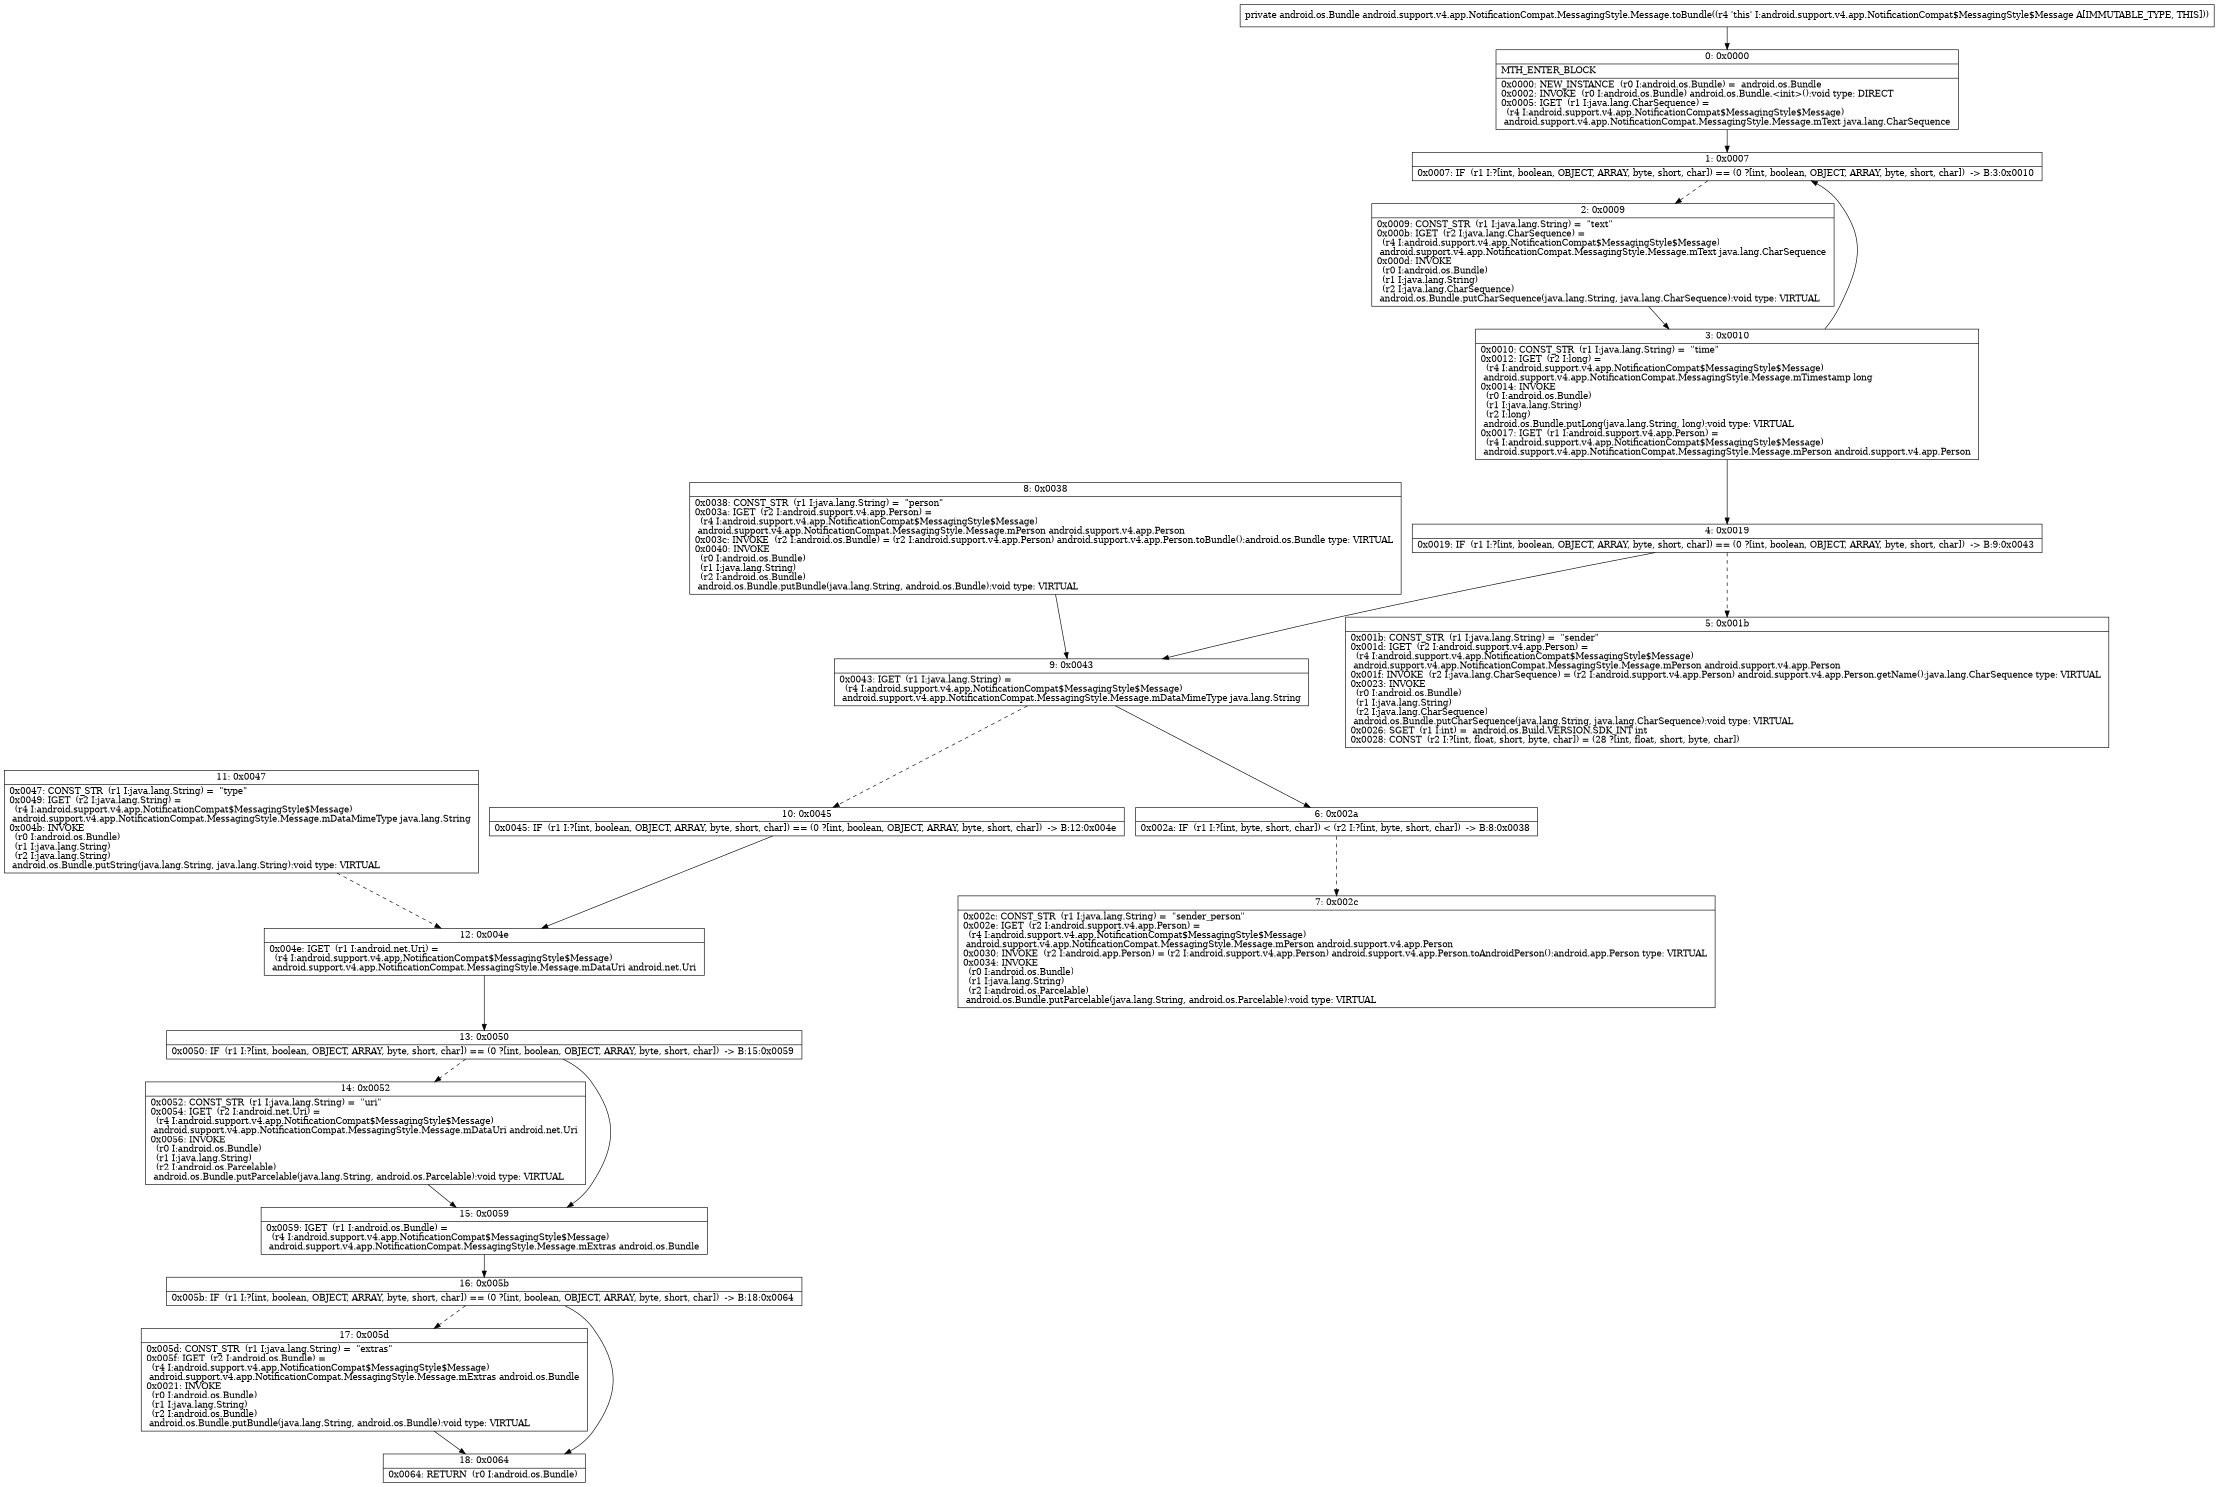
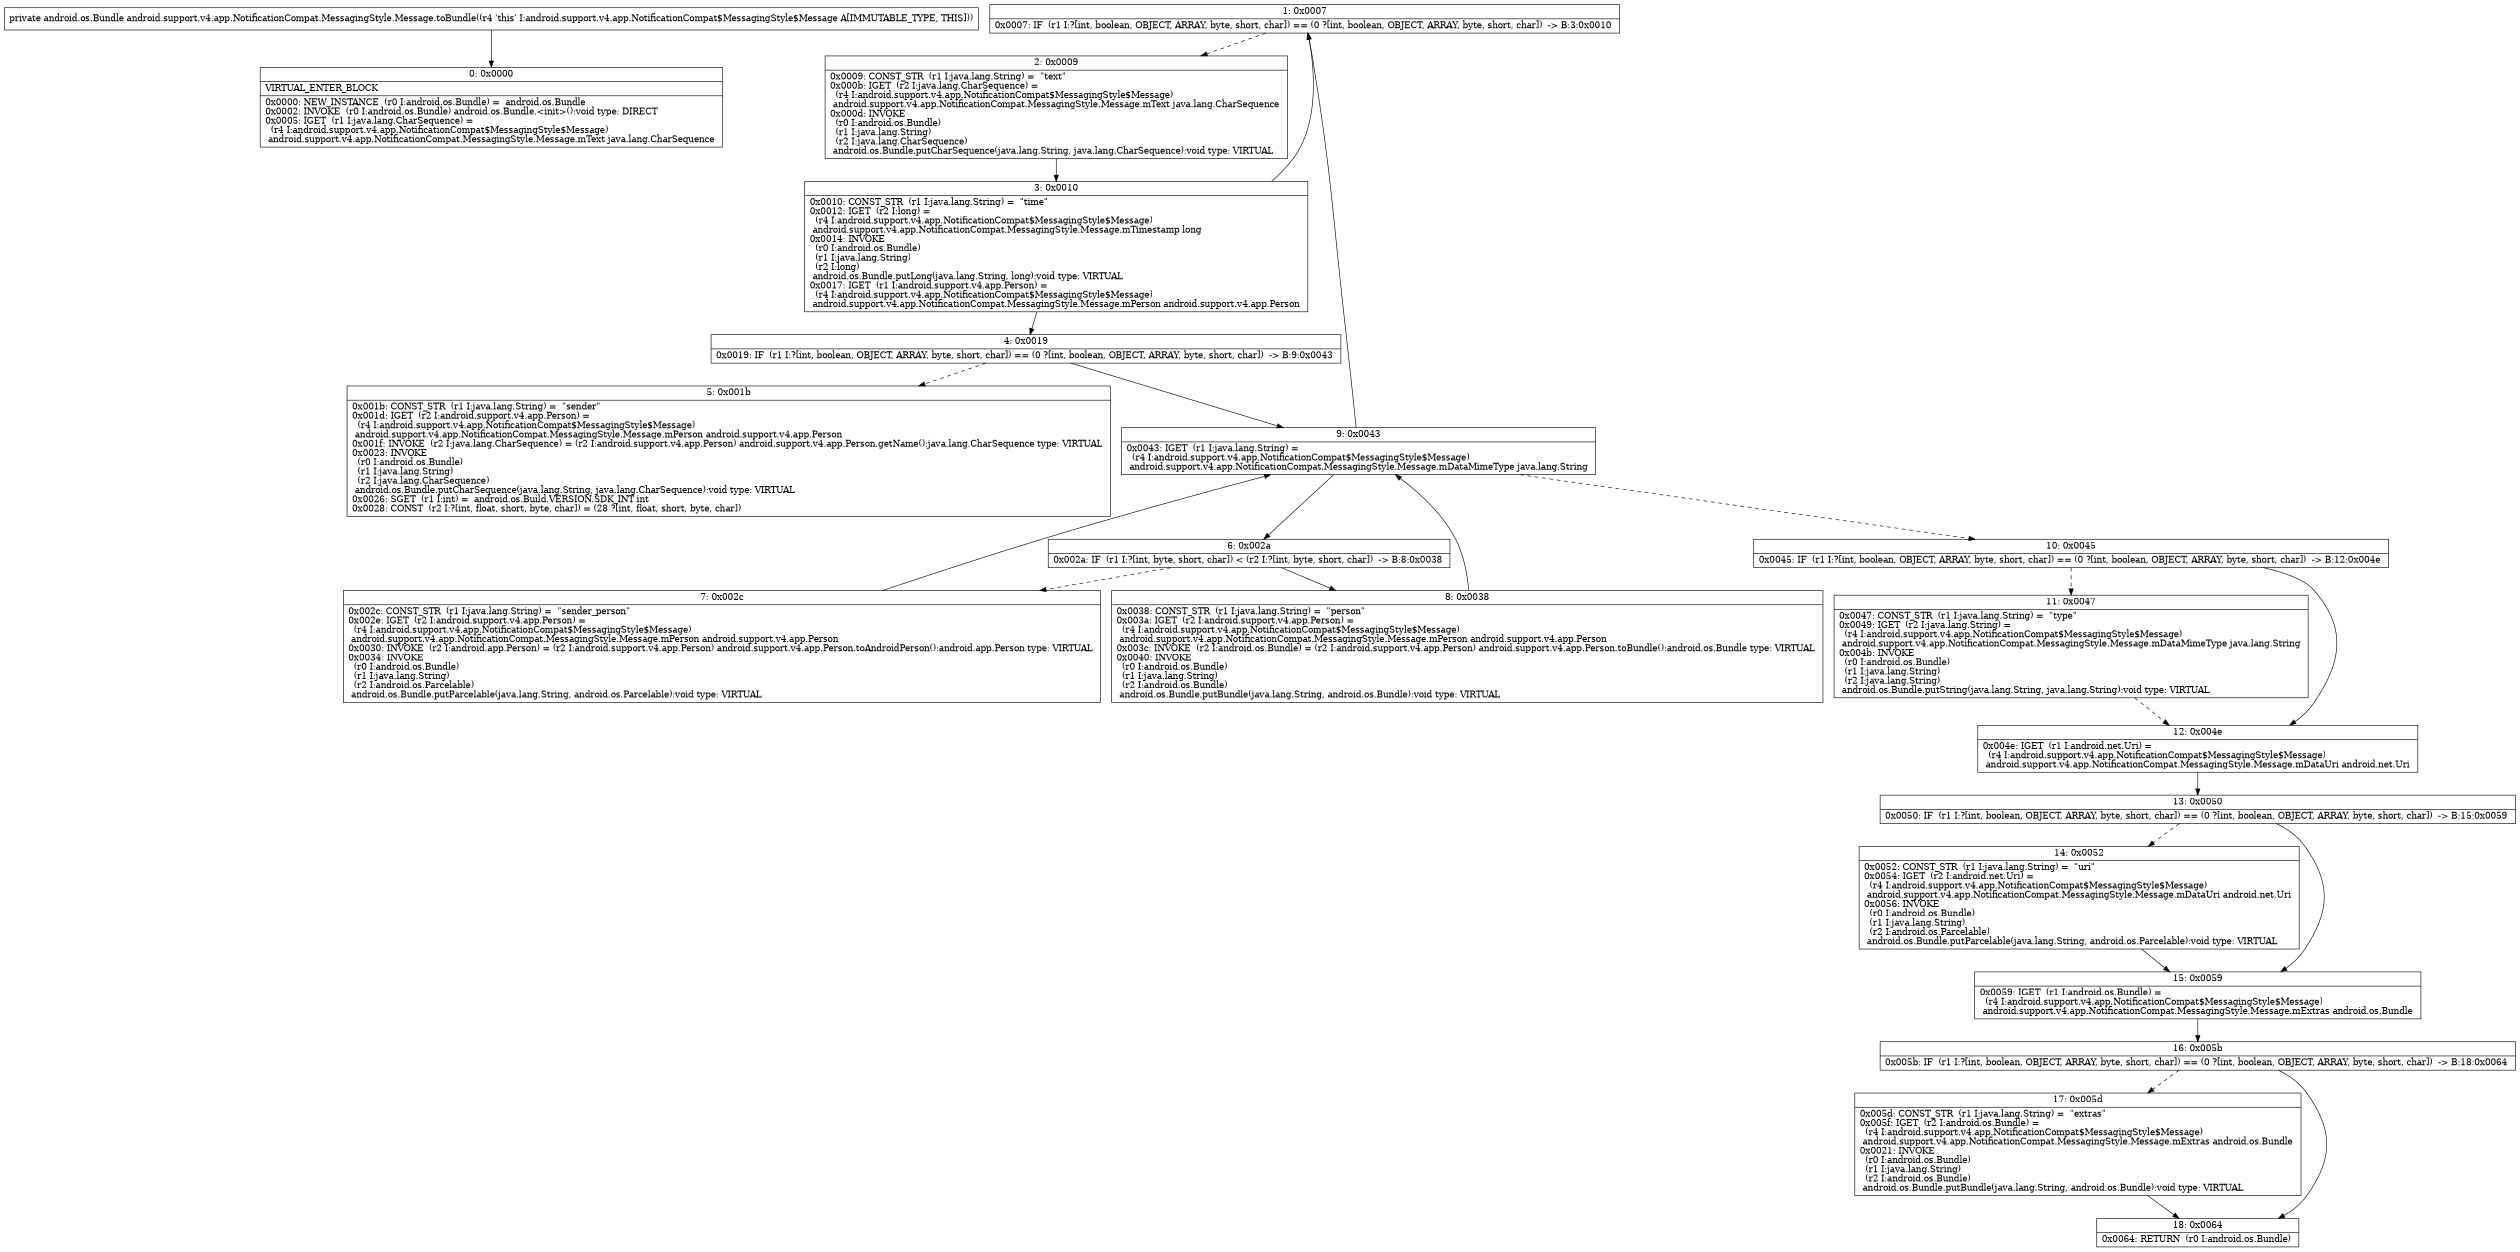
(1549, 71) -> (322, 88)
(1727, 138) -> (1335, 233)
none -> (1073, 530)
none -> (1306, 578)
none -> (2071, 578)
